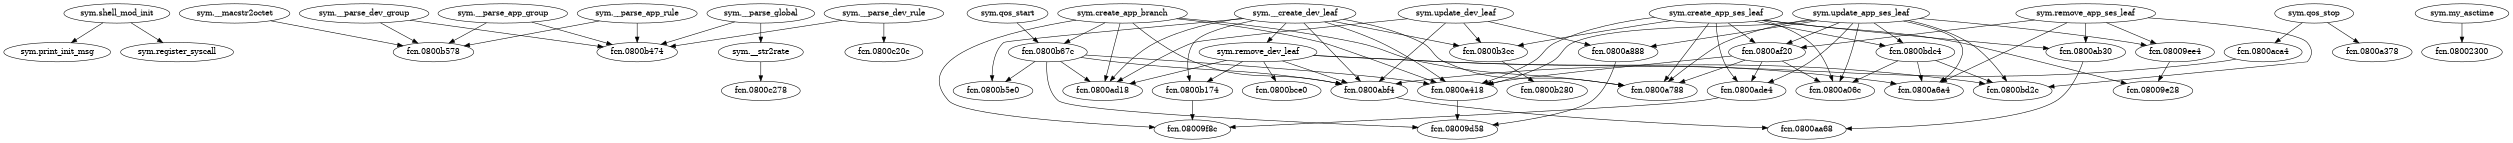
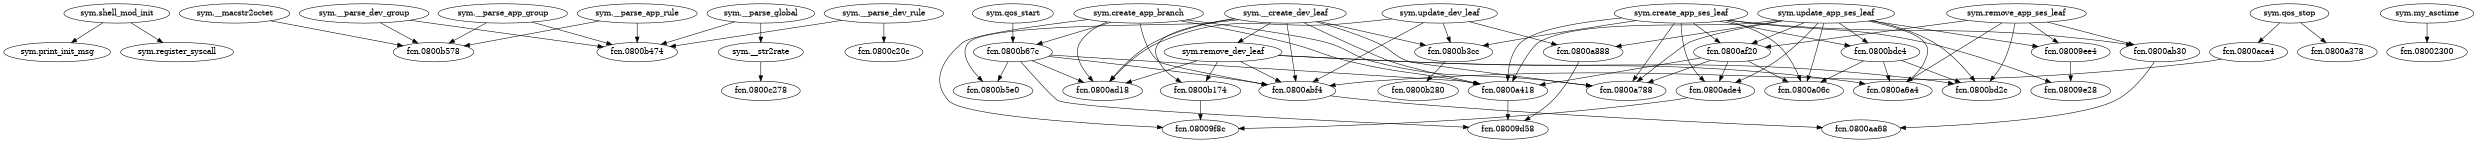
(1282, 91) -> none
